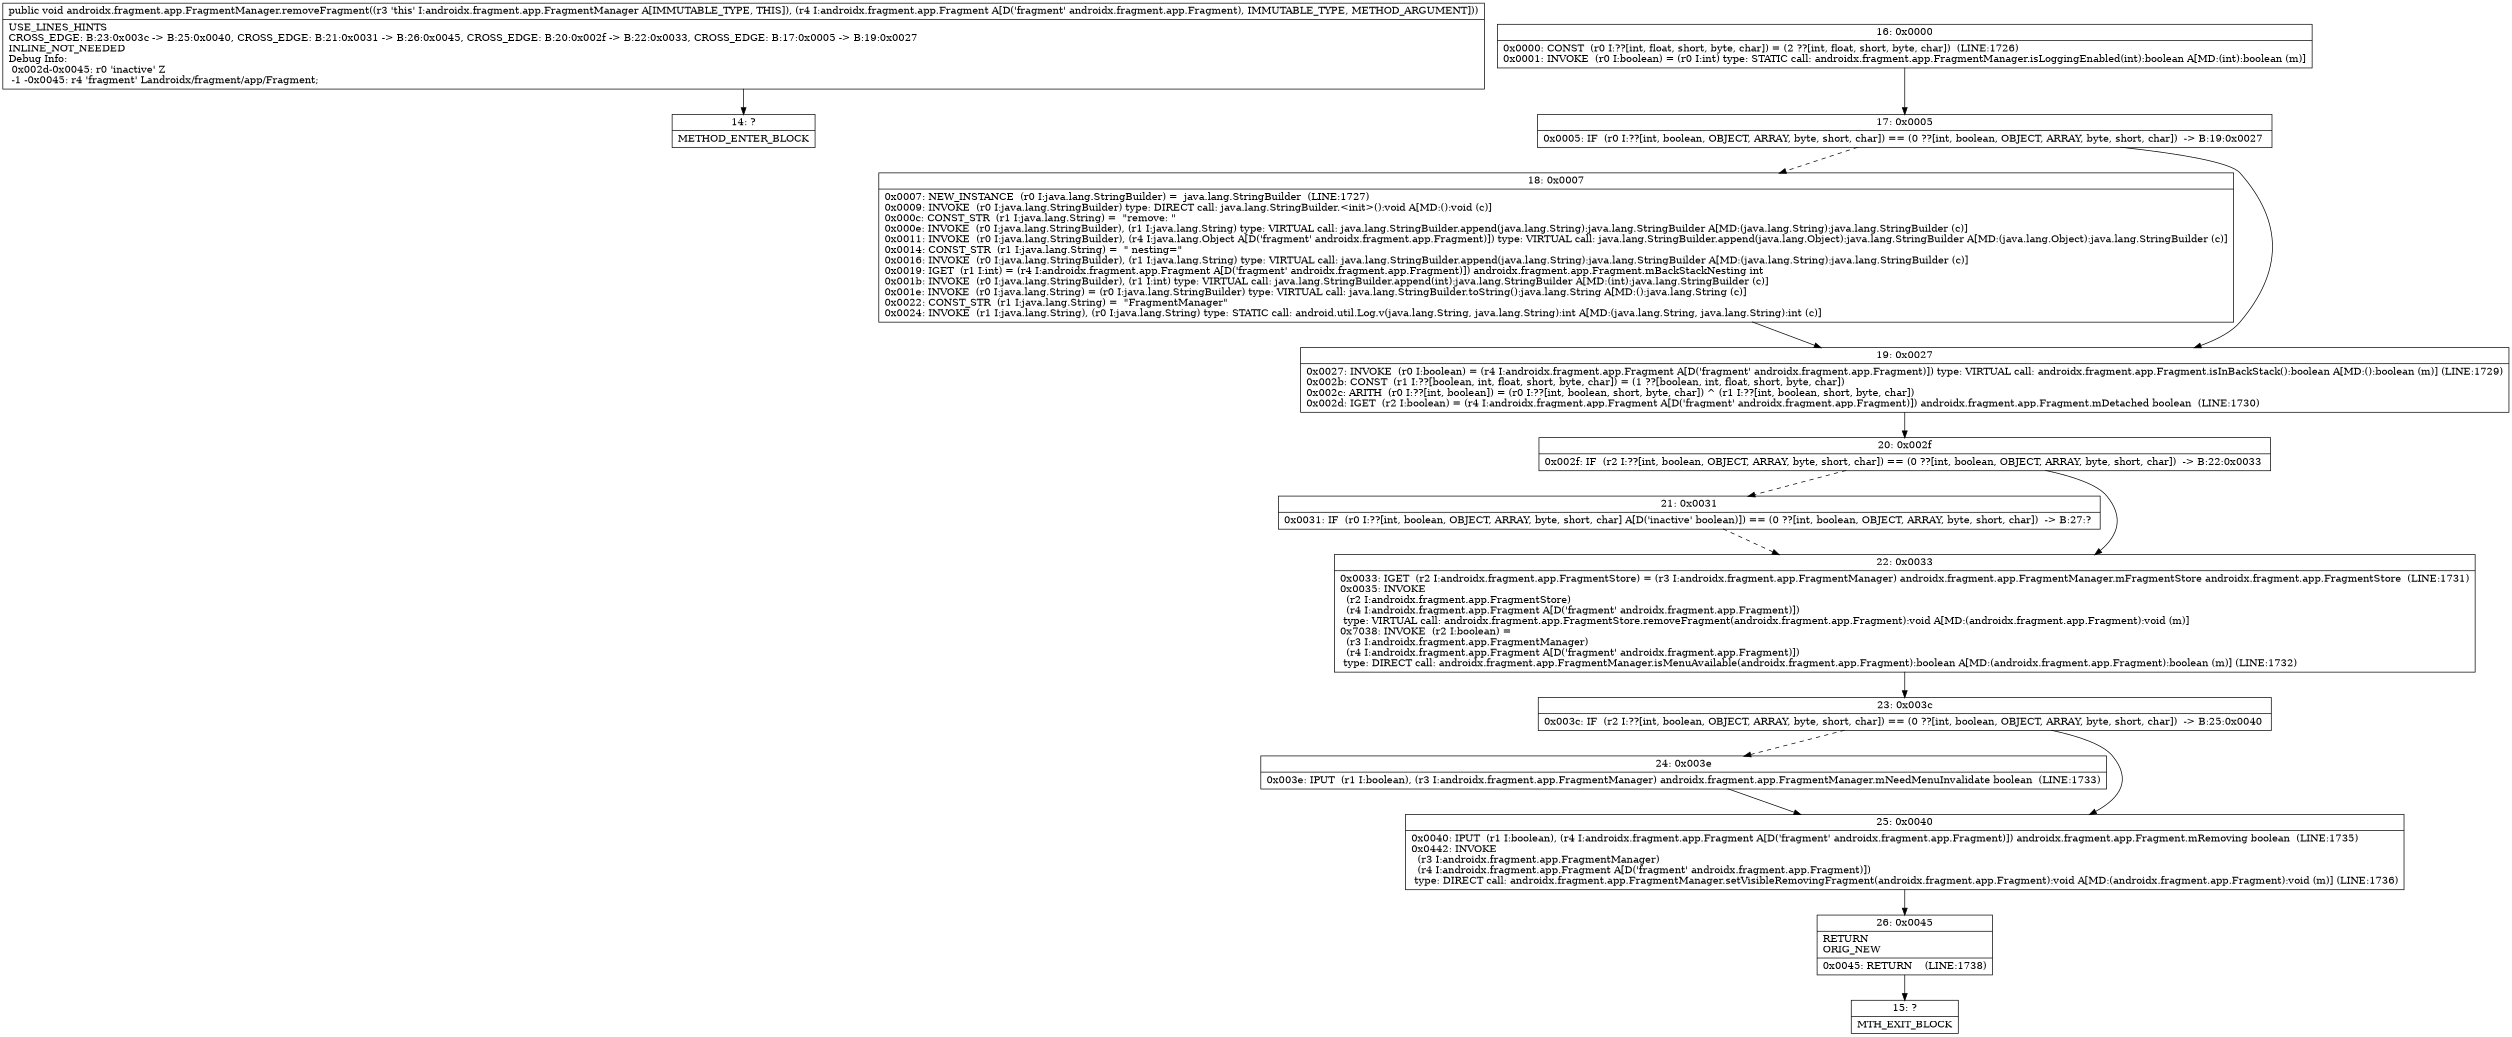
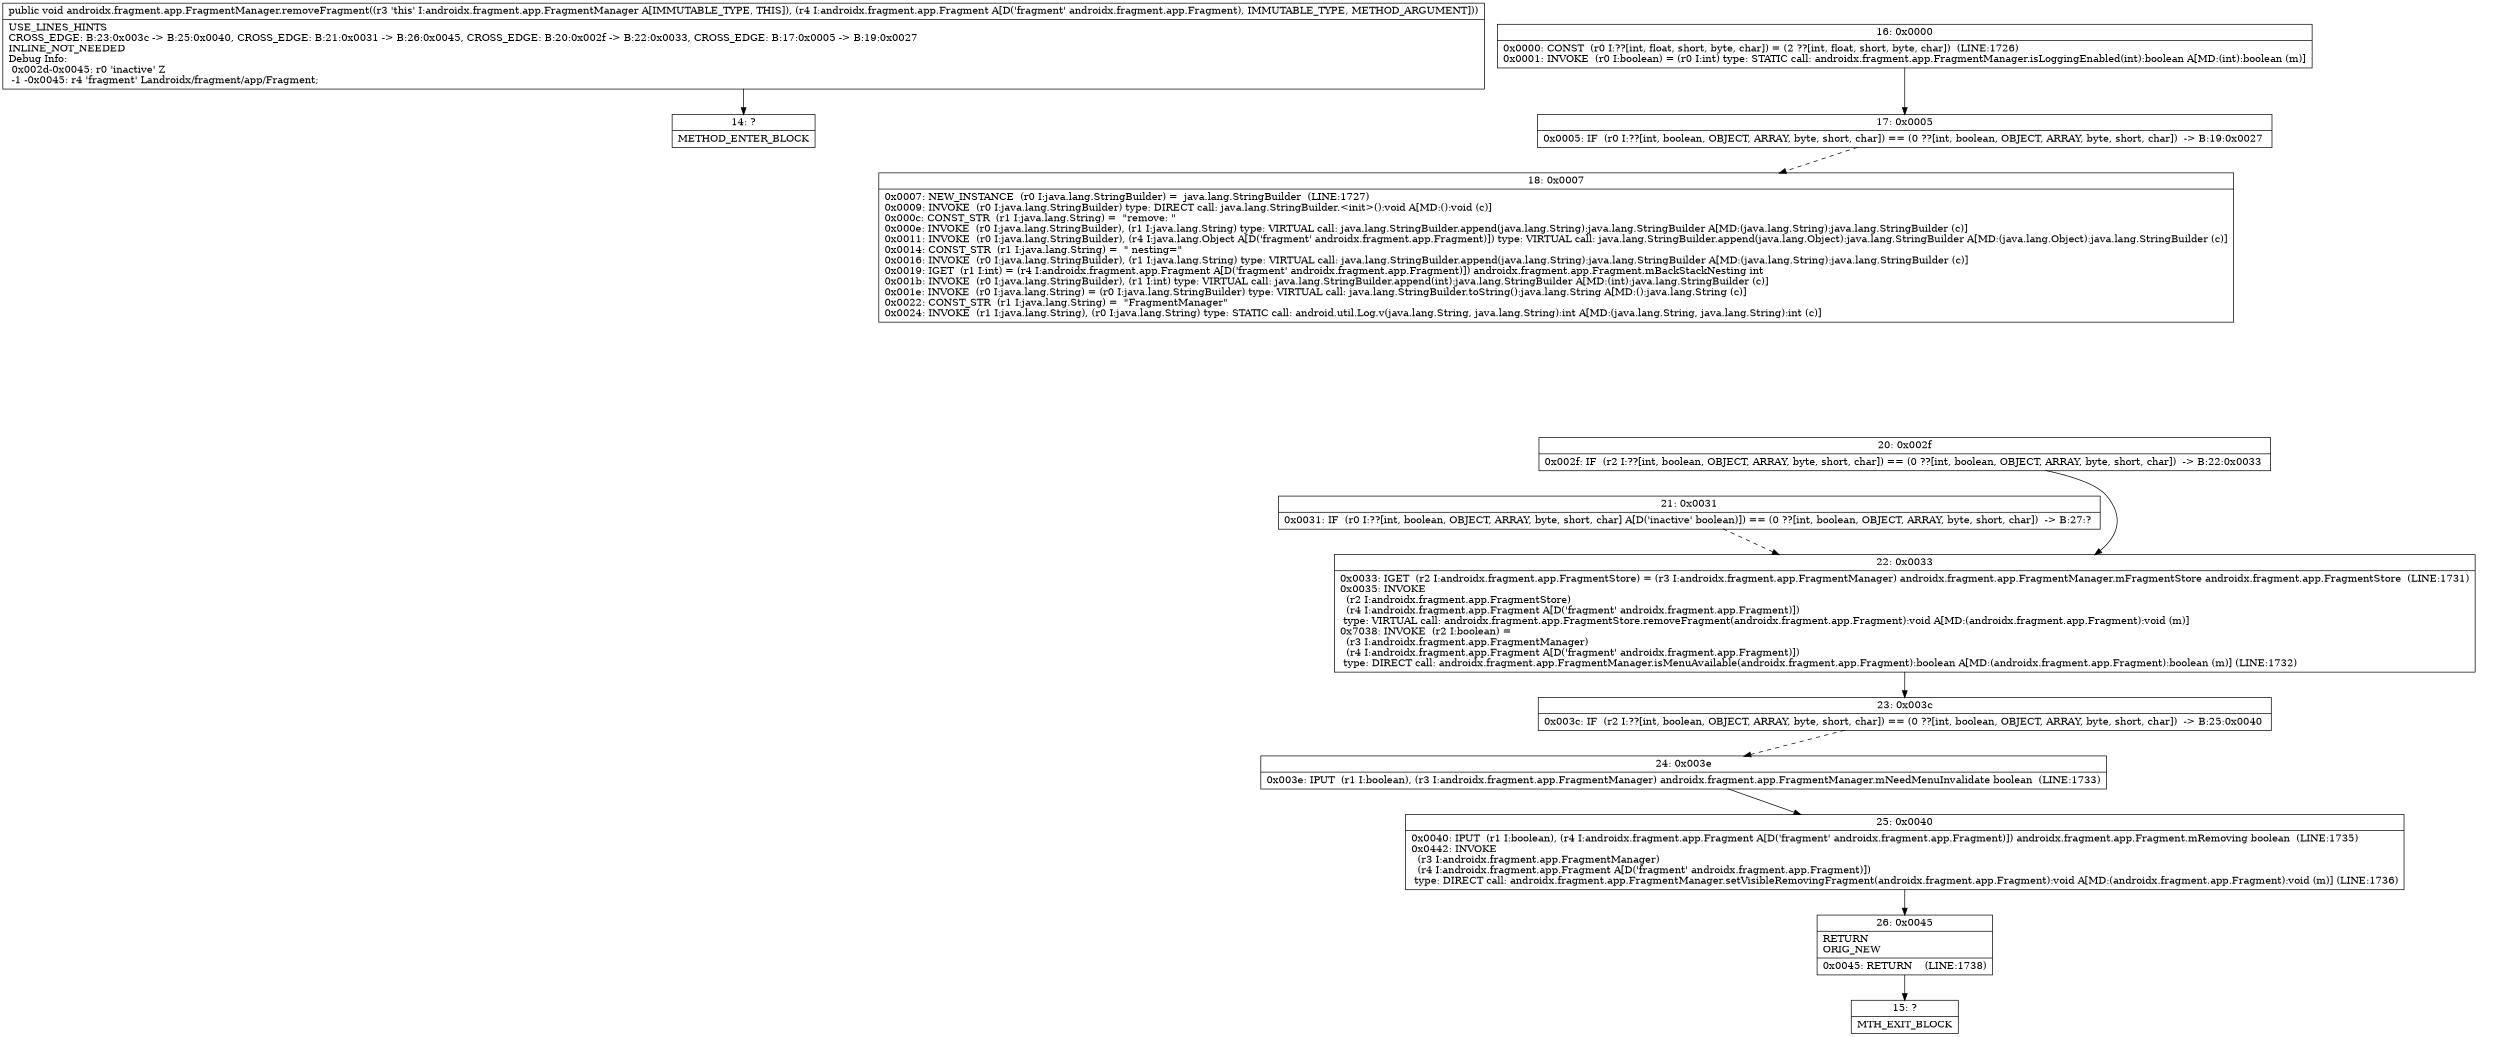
(1905, 380) -> none
(1800, 482) -> none
(2113, 757) -> none
